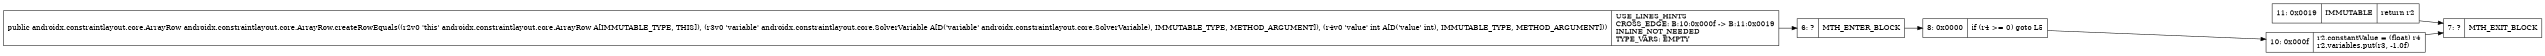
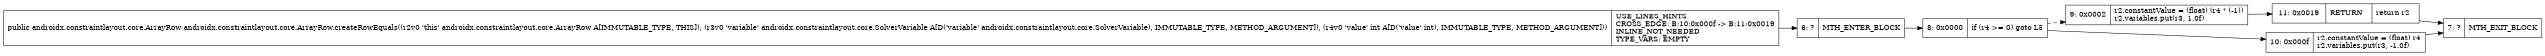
(2349, 13) -> (2346, 13)
none -> (2157, 15)
